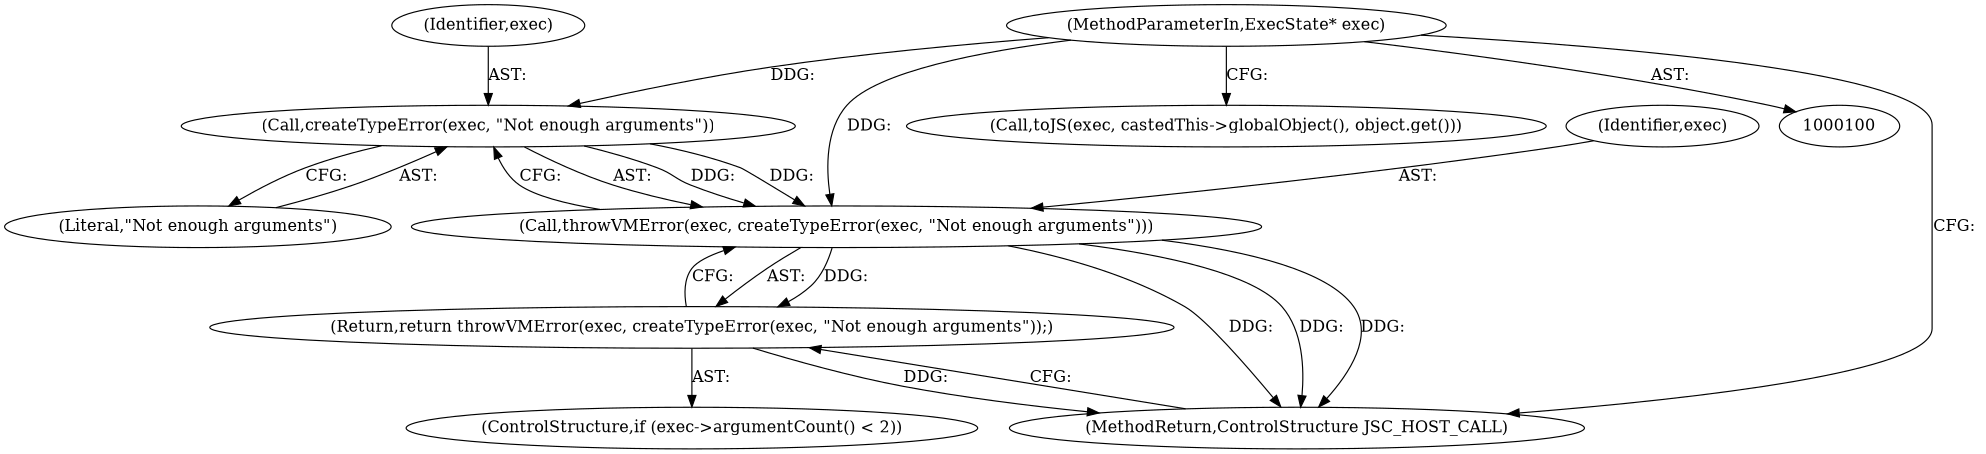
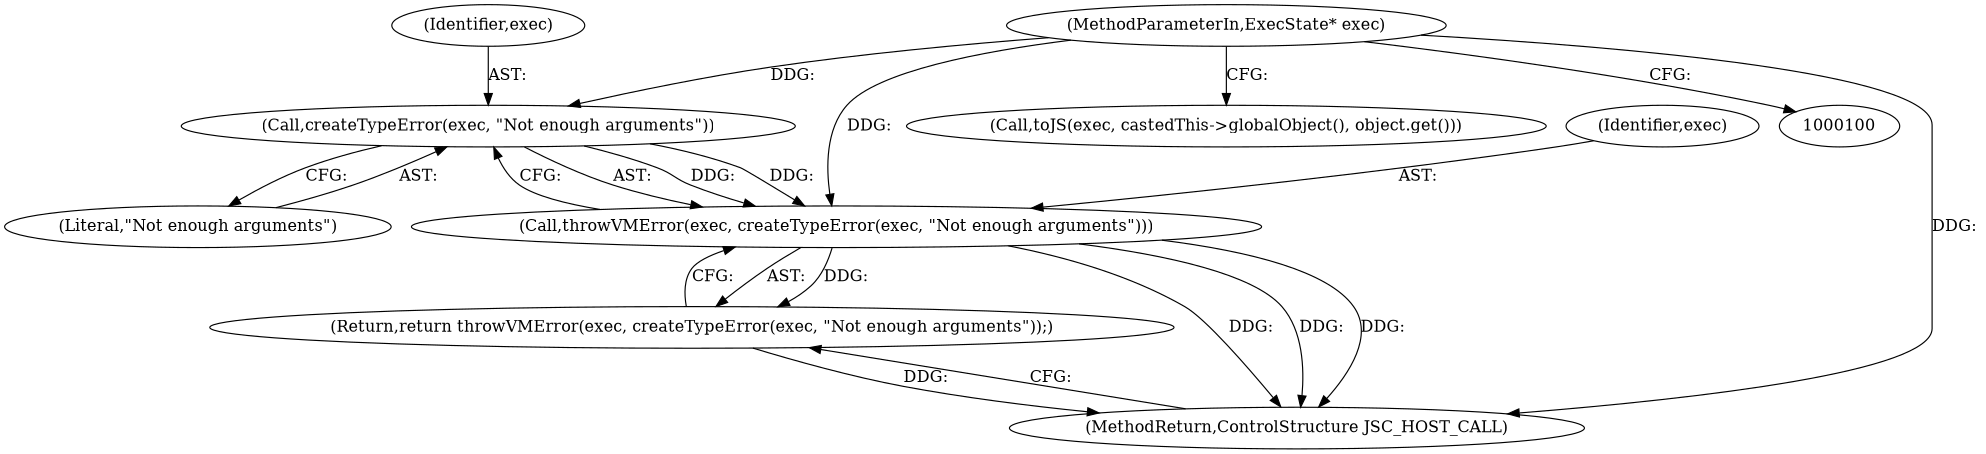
(1673, 76) -> (1673, 76)
(1957, 227) -> (1957, 227)
(692, 428) -> none
